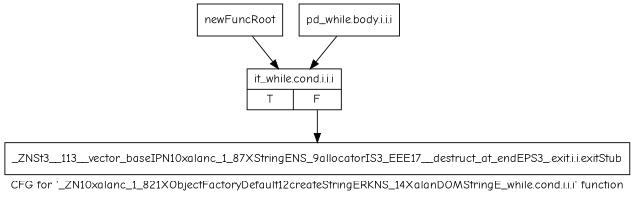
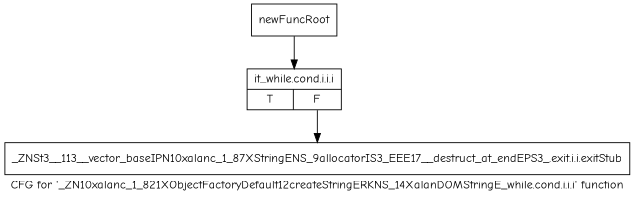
(349, 20) -> none
